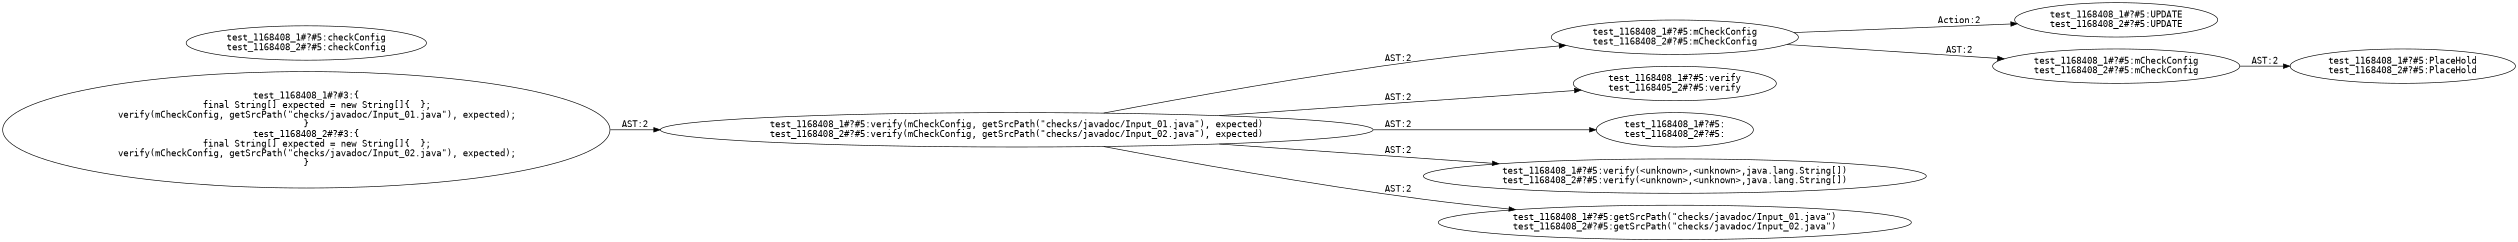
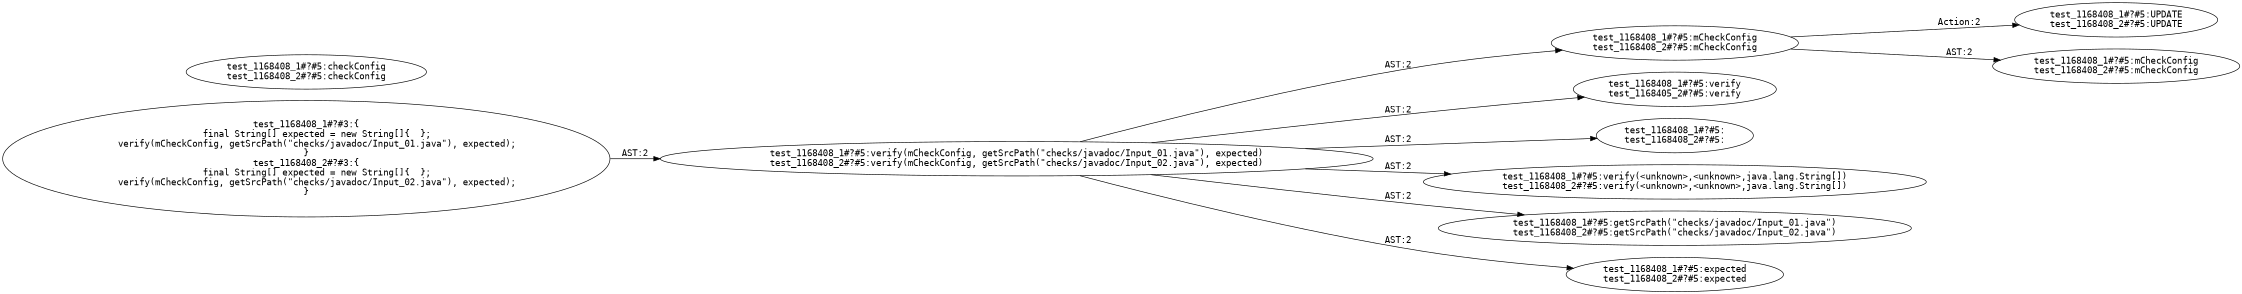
(2403, 66) -> none
none -> (1675, 275)
